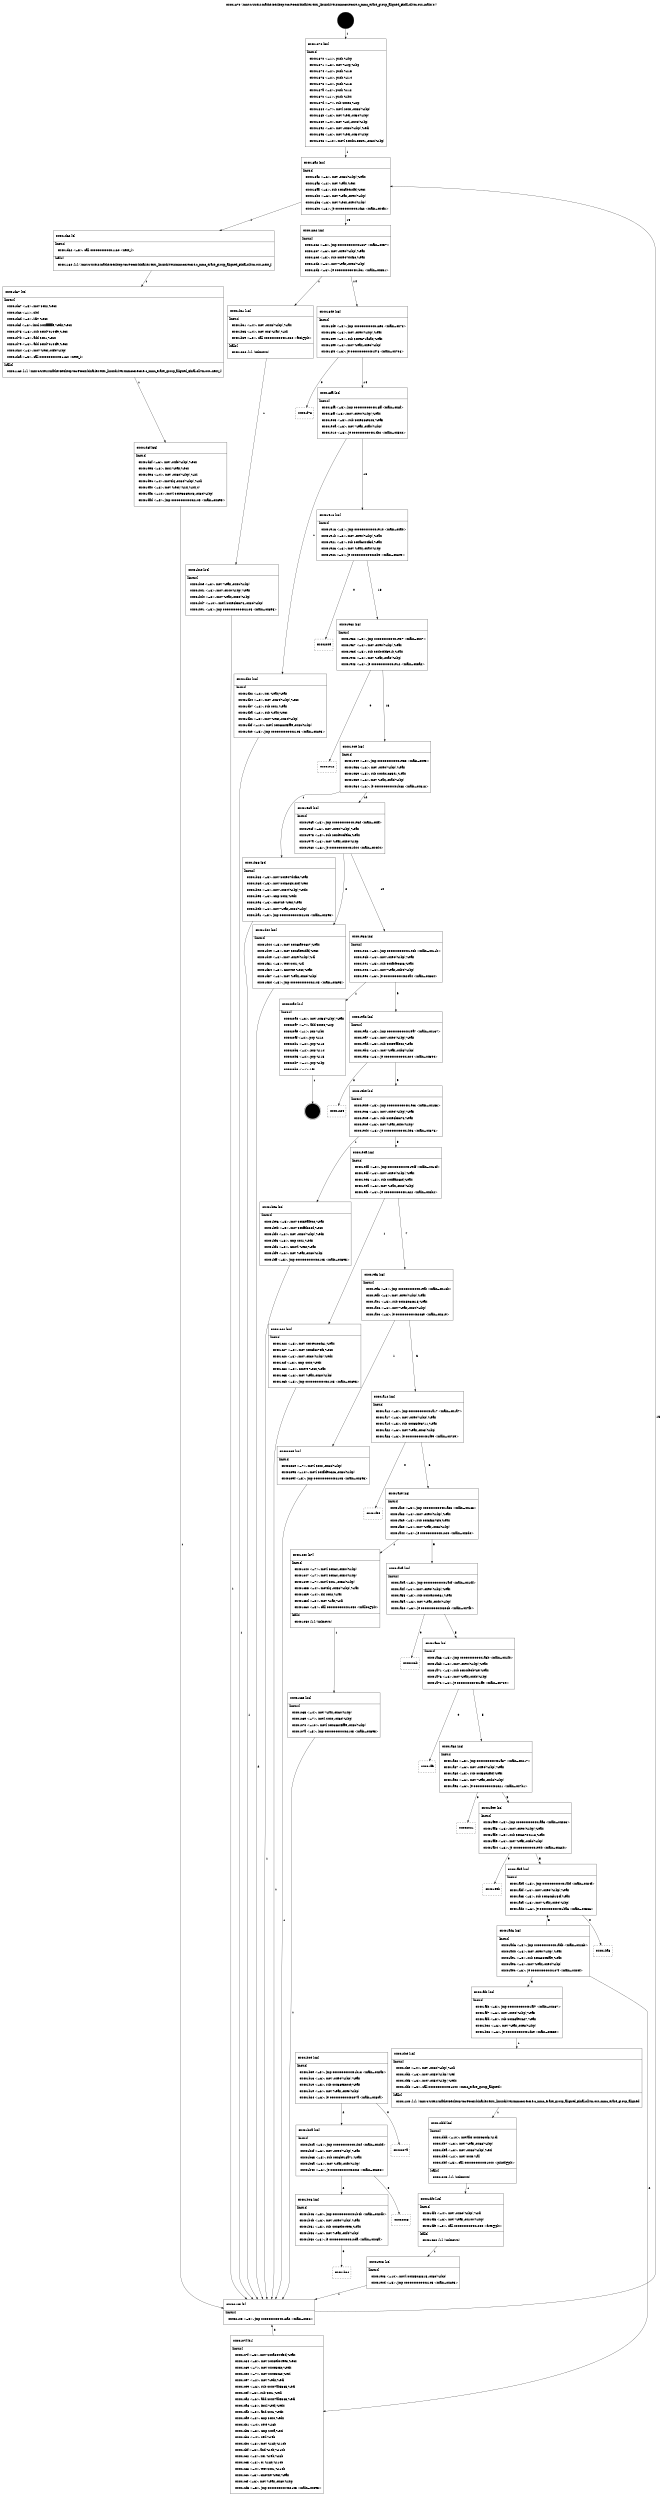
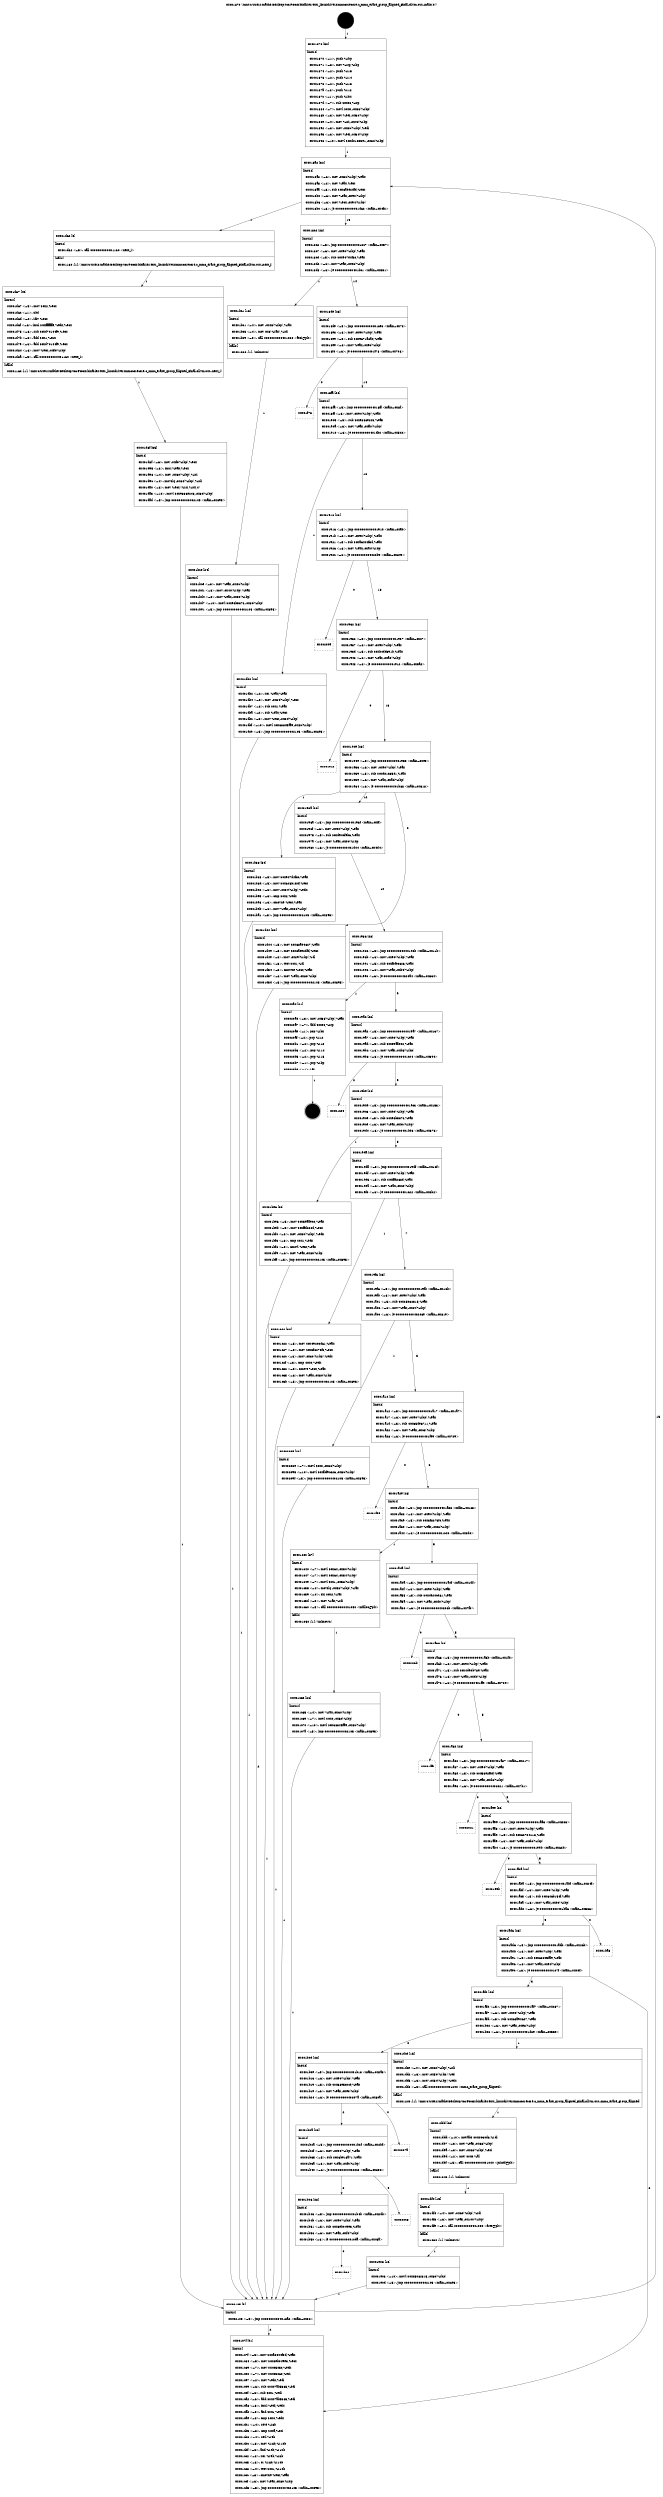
(343, 889) -> (404, 877)
(547, 1921) -> (543, 1919)
none -> (426, 2035)
(273, 2331) -> (269, 2329)
